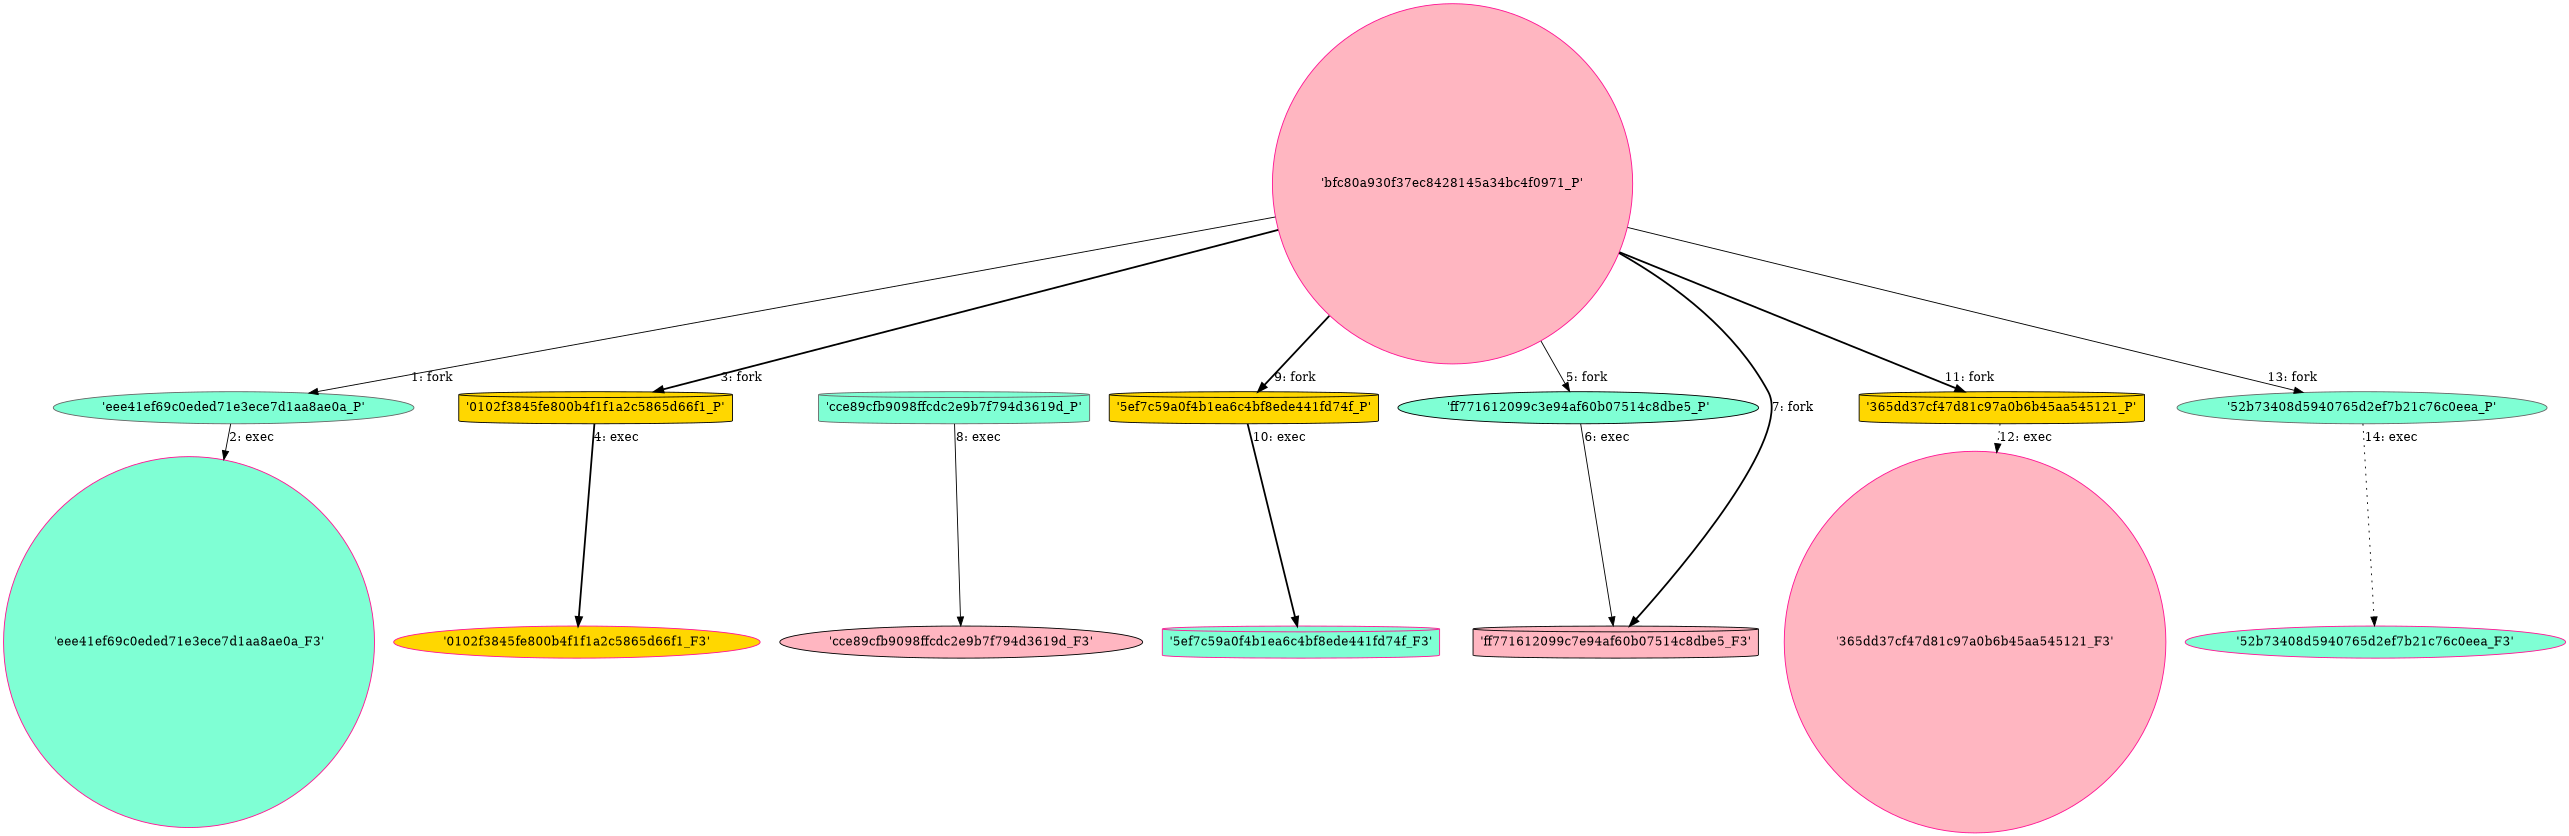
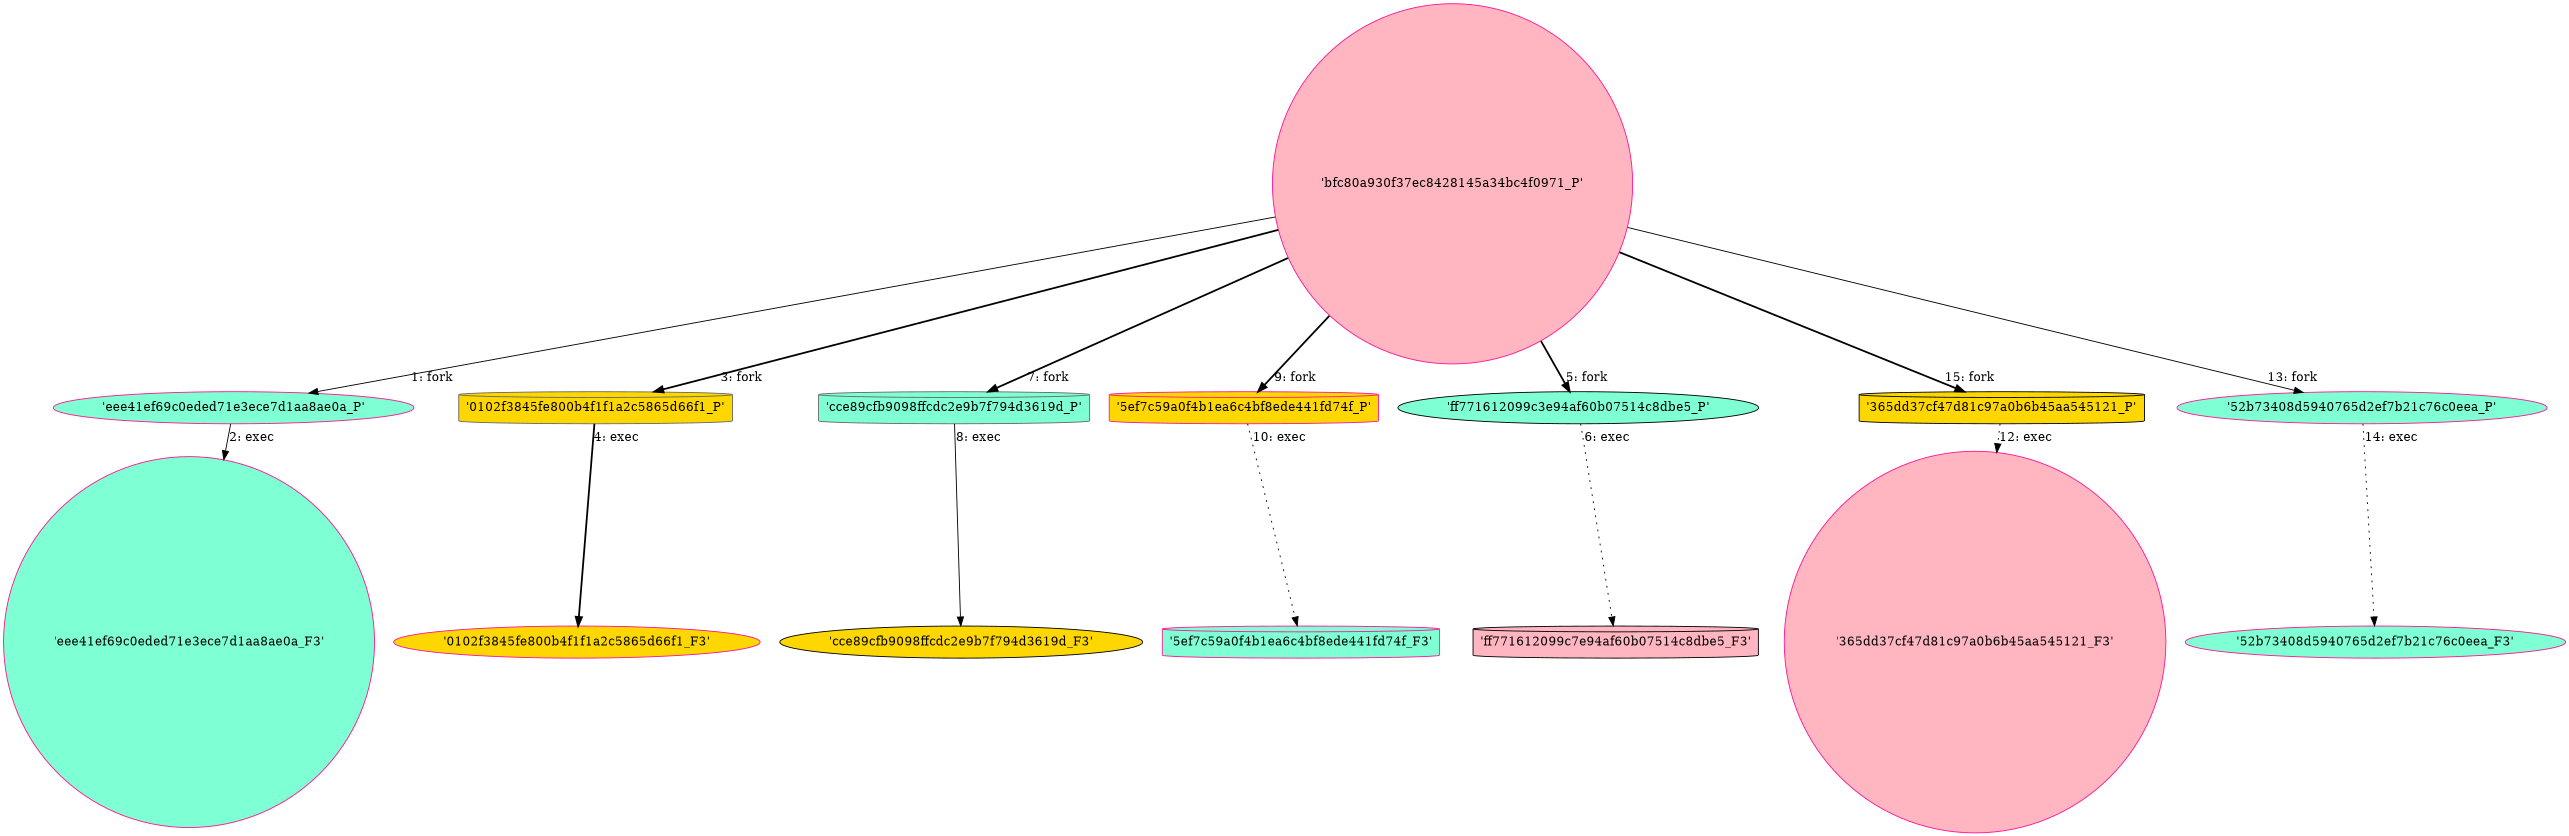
(1553, 362) -> (1553, 362)
(1970, 378) -> (1970, 378)
(234, 408) -> (234, 408)
(596, 408) -> (596, 408)
(1244, 408) -> (1244, 408)
(2362, 408) -> (2362, 408)
(1769, 423) -> (1142, 323)
(1596, 520) -> (1596, 520)
(1271, 521) -> (1271, 521)
(961, 642) -> (961, 642)
